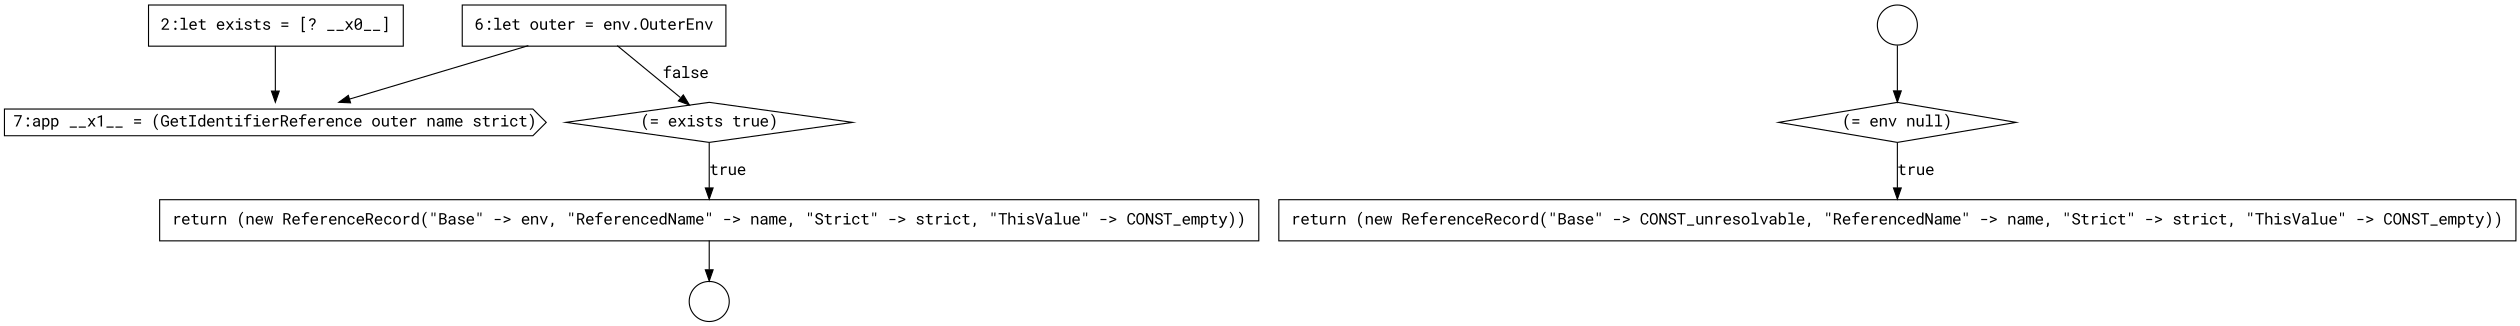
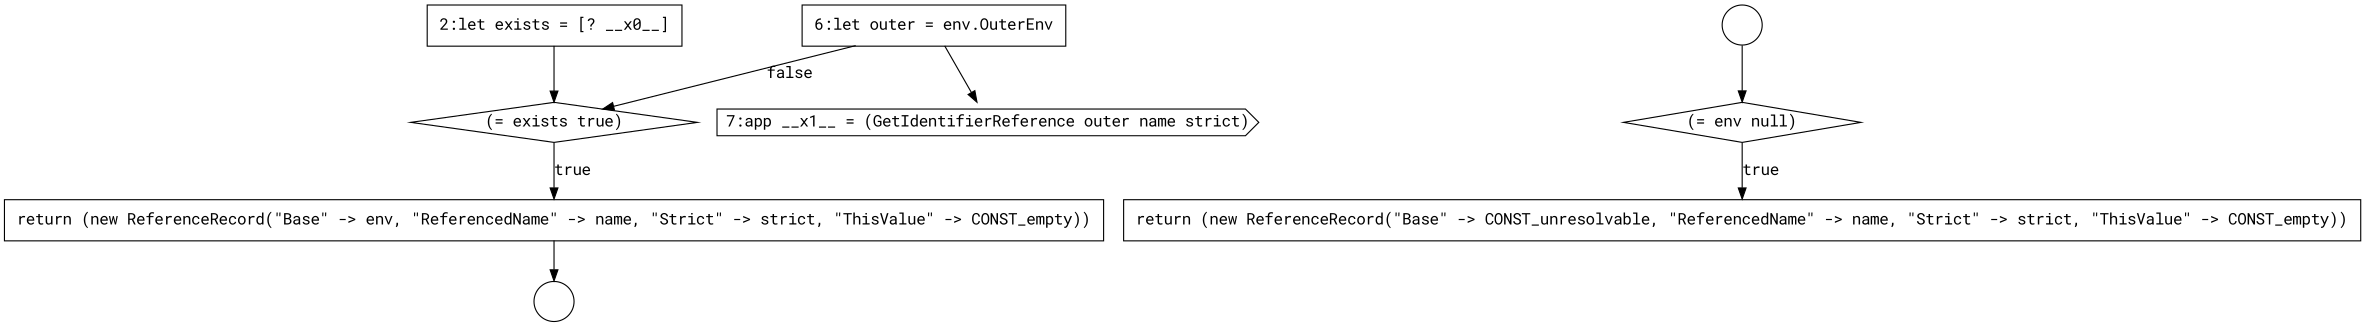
(275, 68) -> (554, 68)
